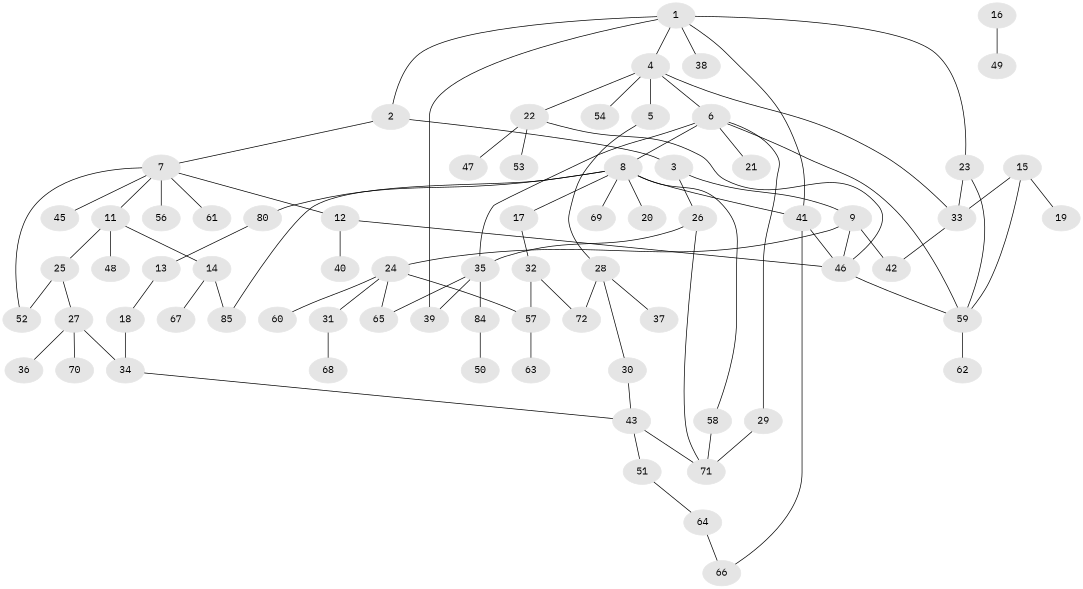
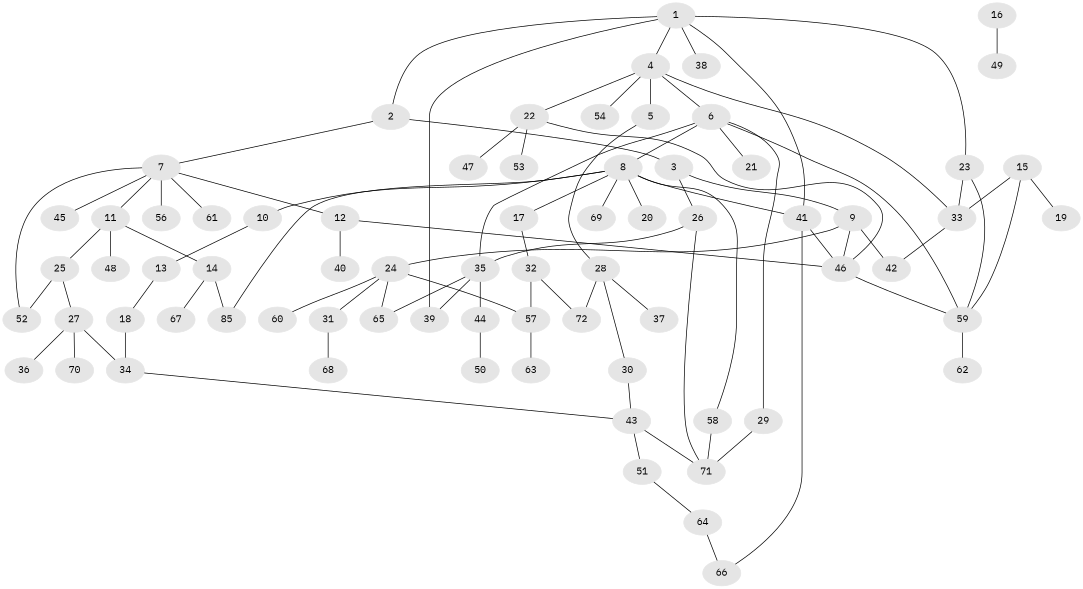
(263, 218) -> (263, 218)
(480, 320) -> (480, 320)
